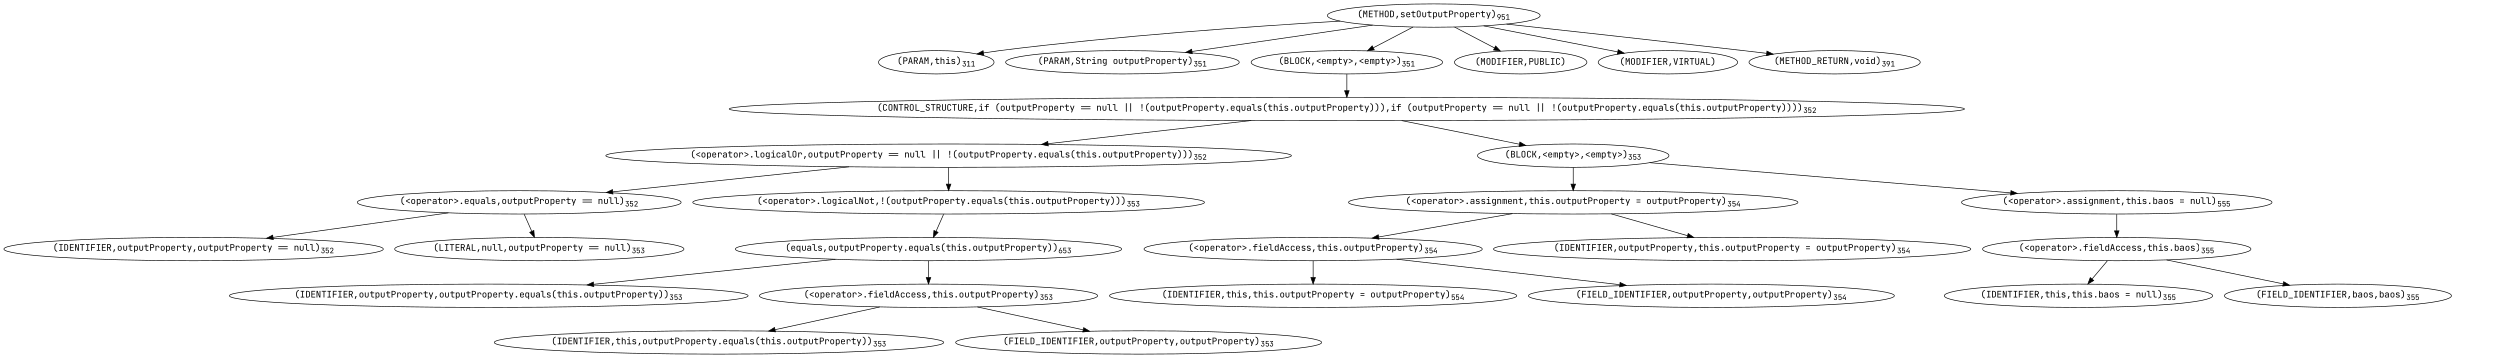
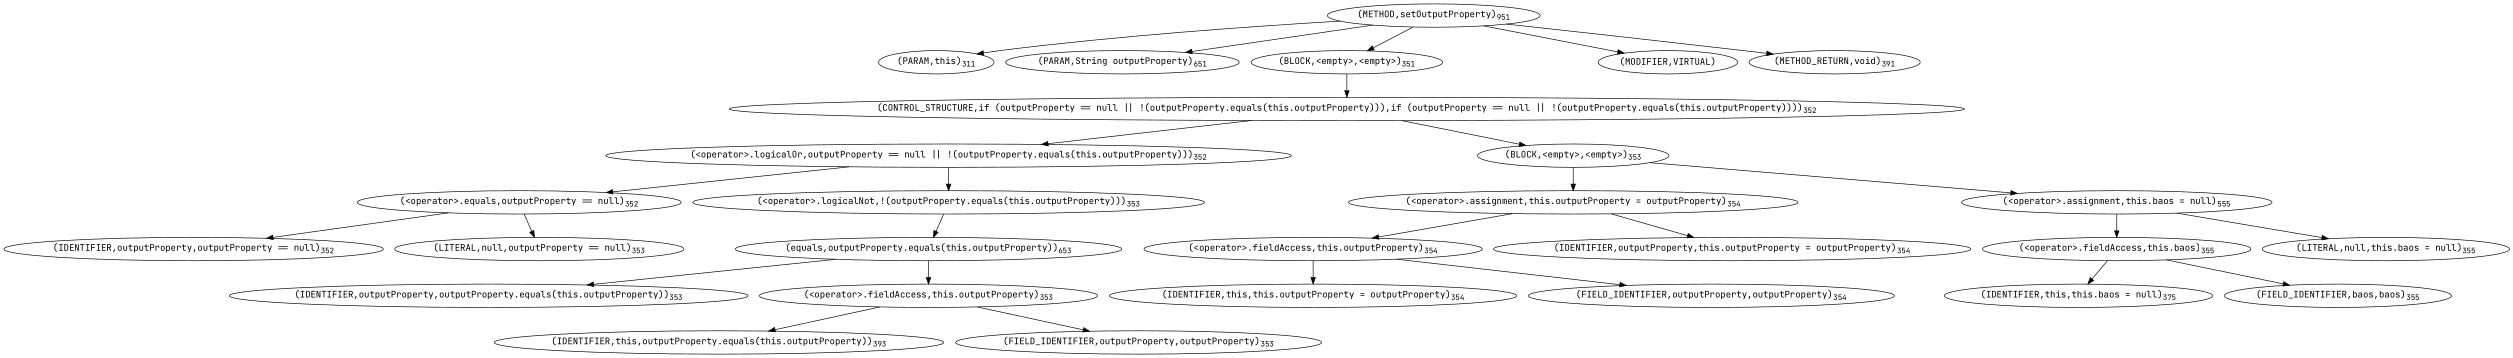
(1200, 61) -> (1200, 61)
(1521, 62) -> none
none -> (2386, 249)
(1458, 295) -> (1458, 295)
(2170, 295) -> (2170, 295)
(880, 341) -> (880, 341)
